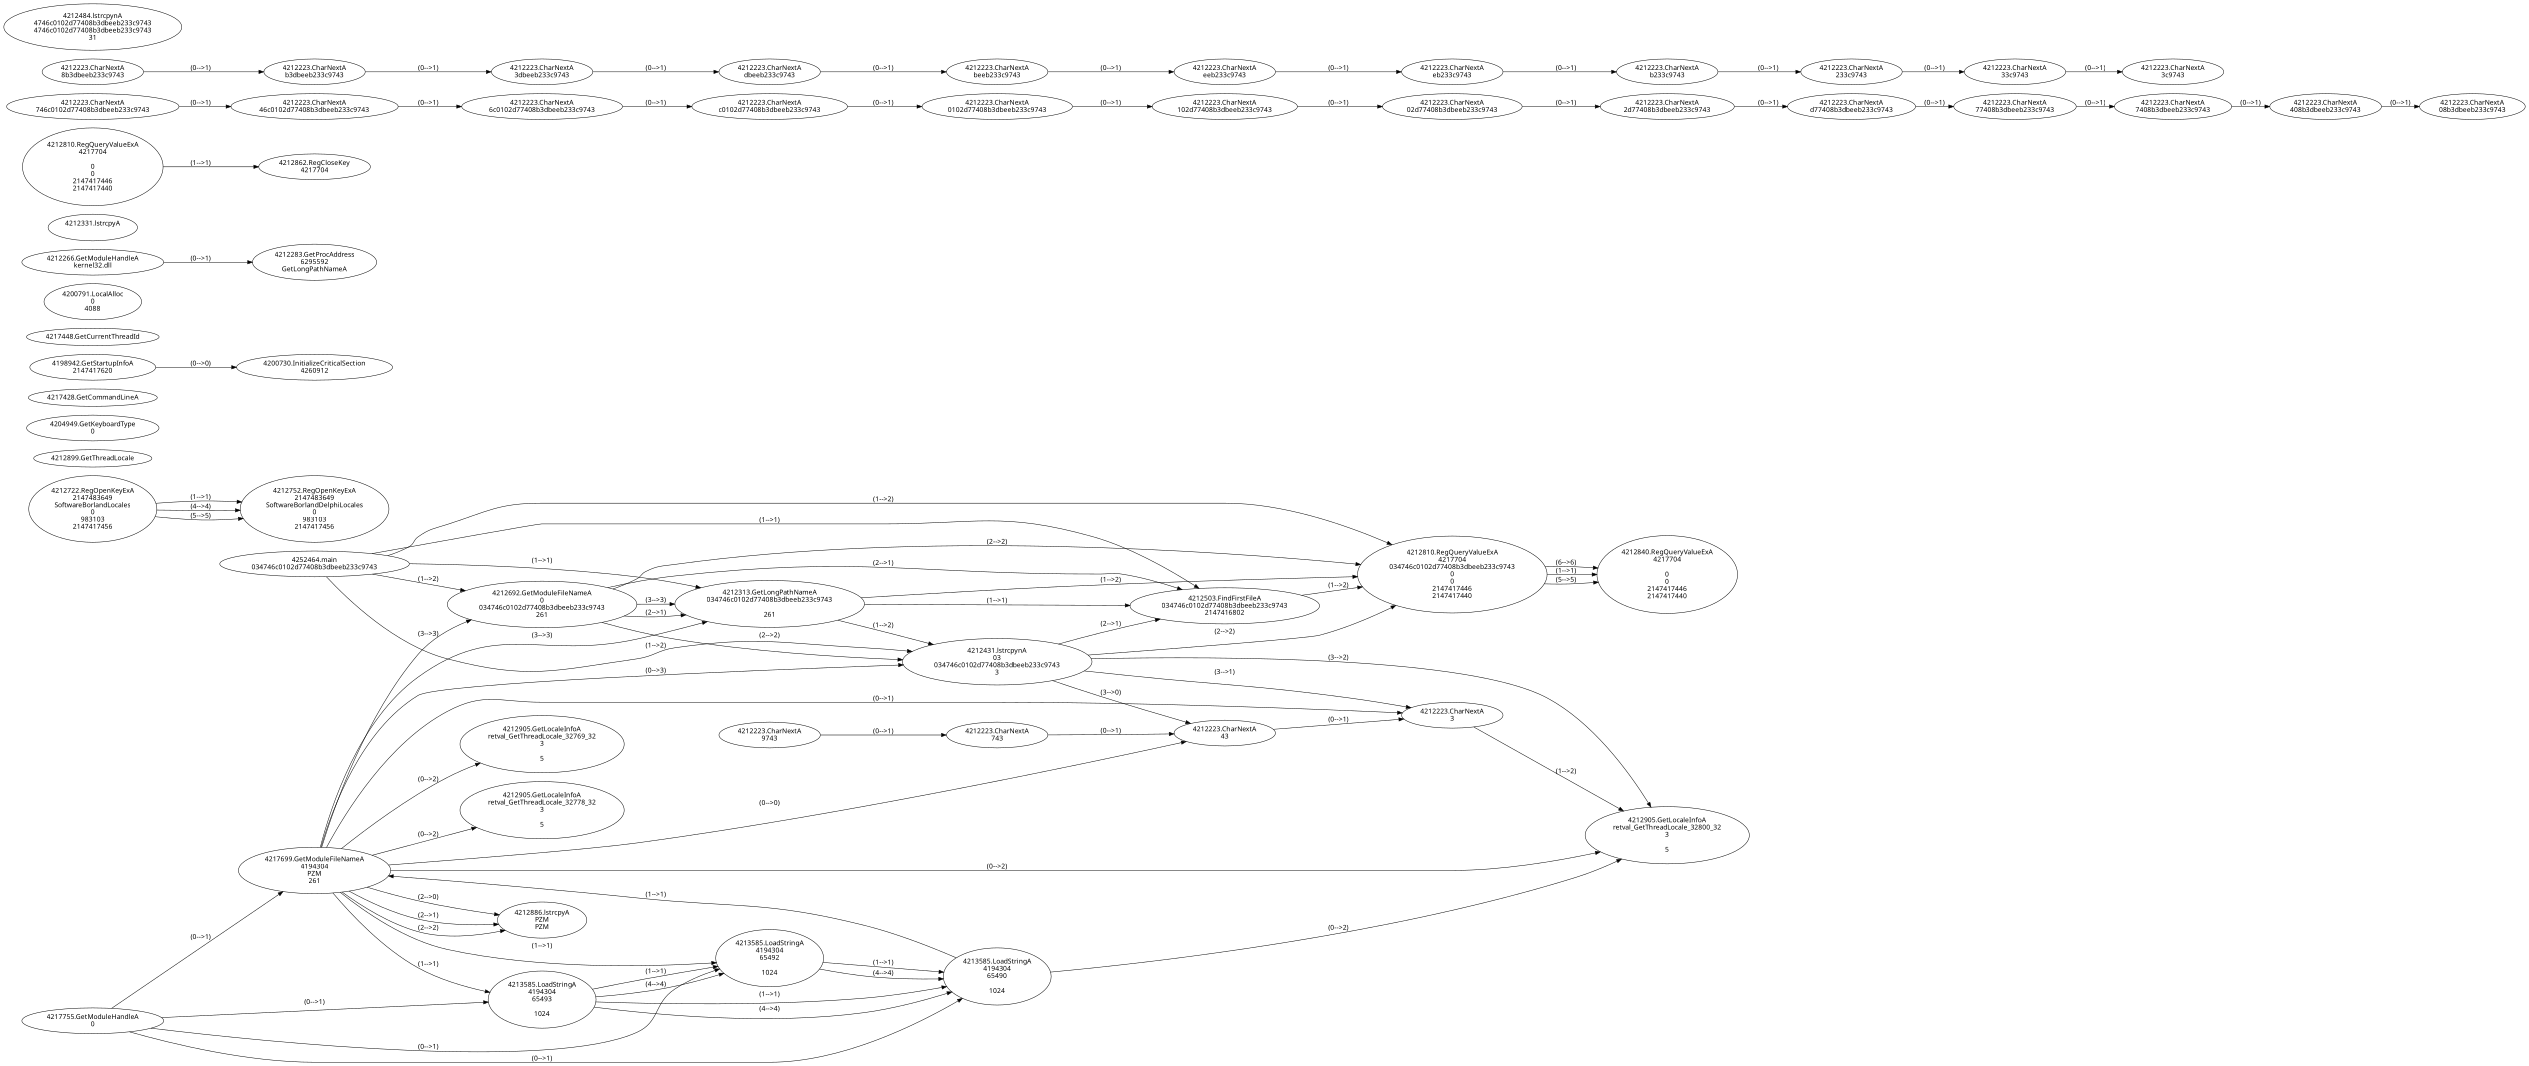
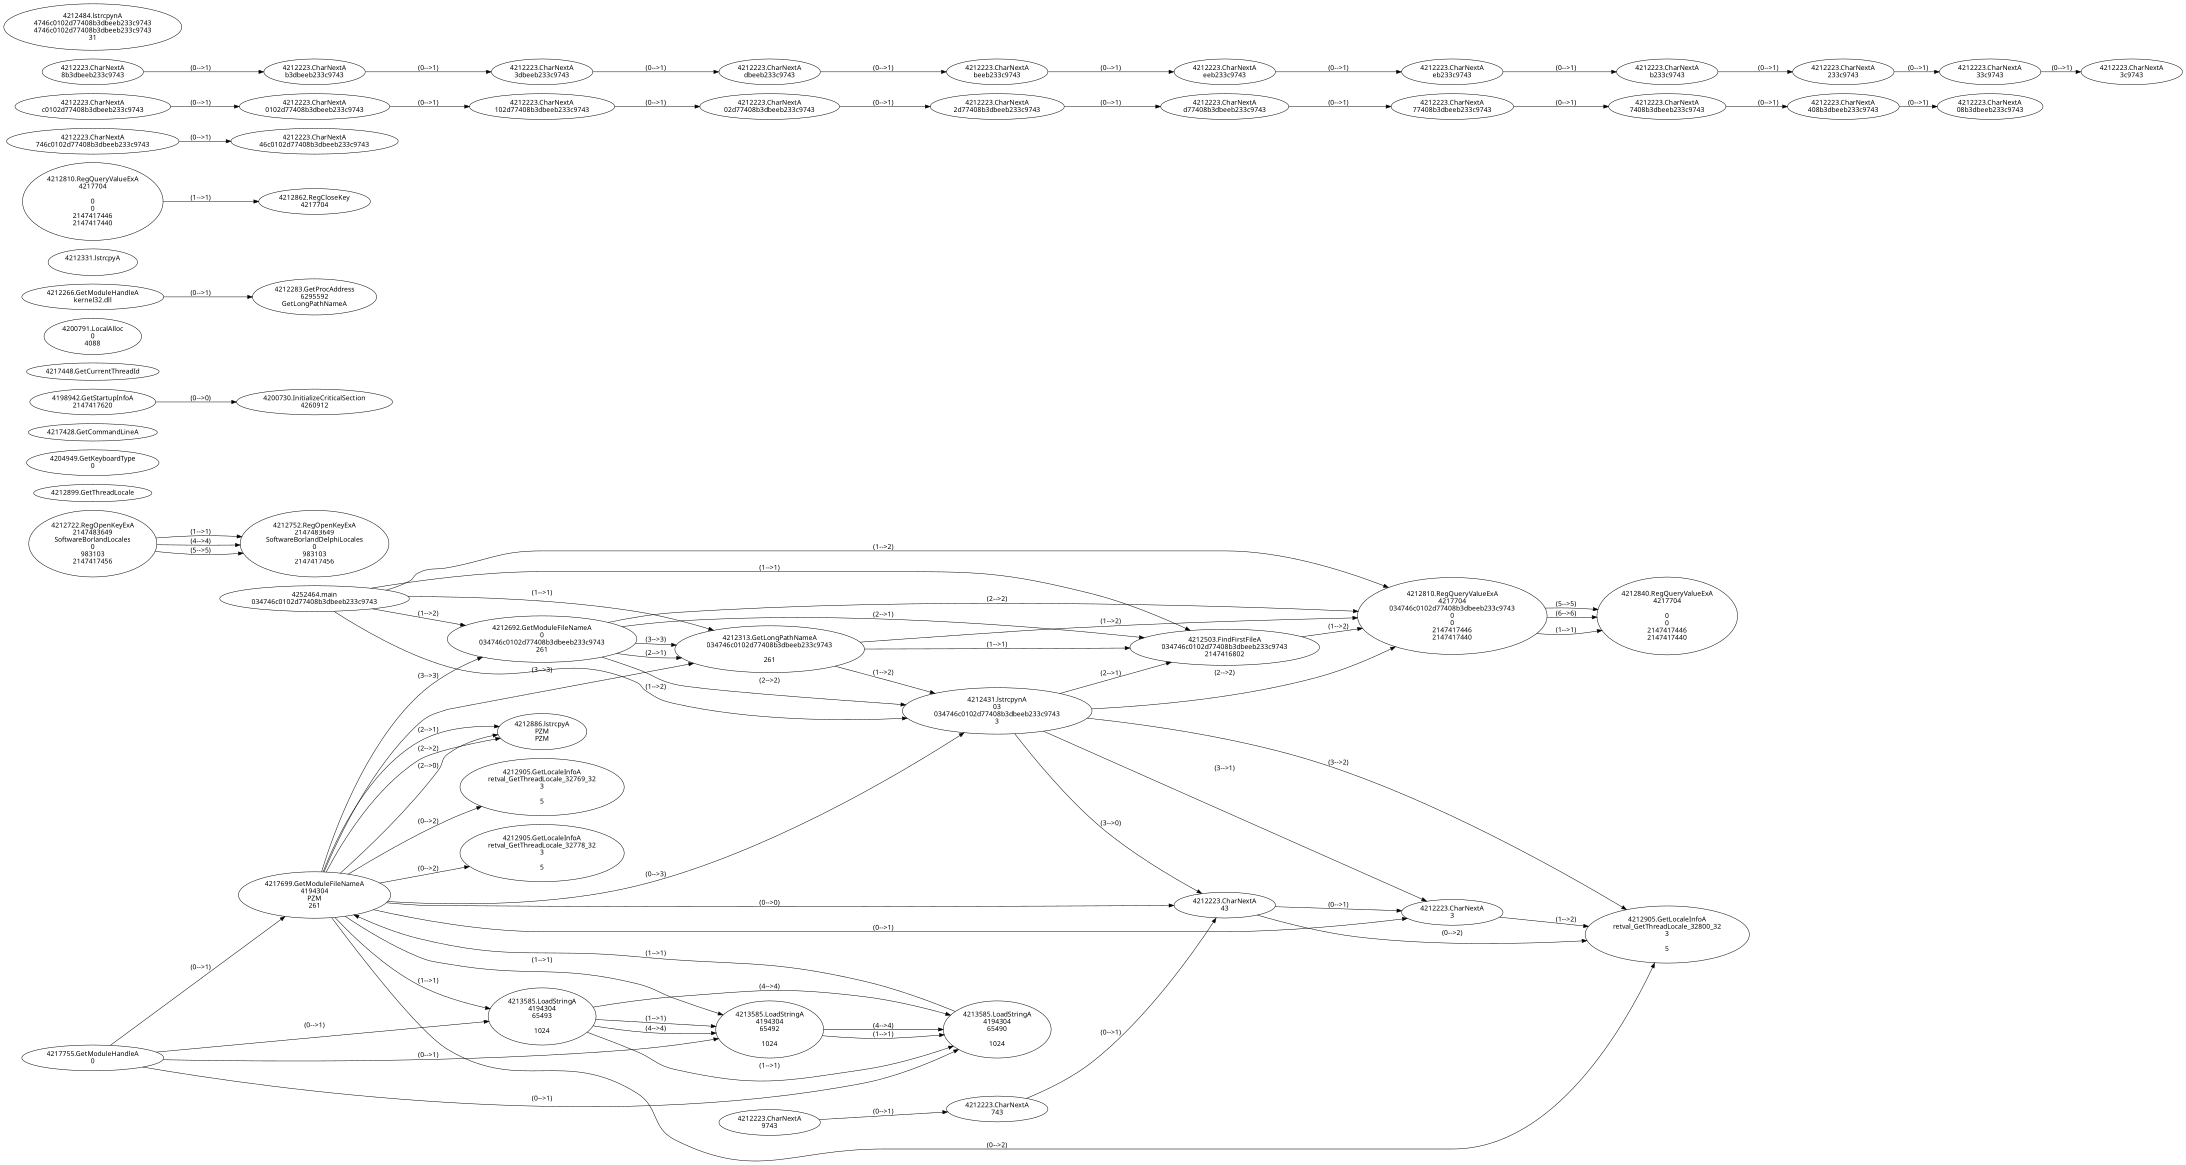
(542, 107) -> none
(1337, 933) -> (1418, 942)
